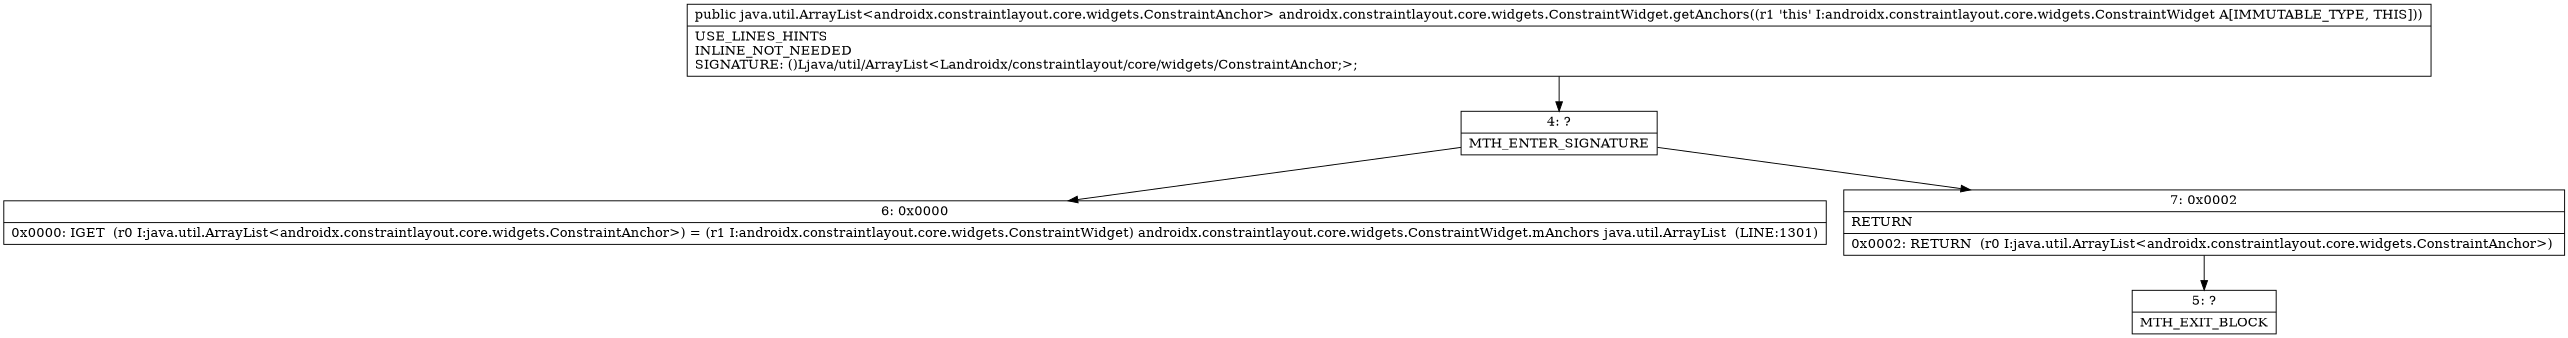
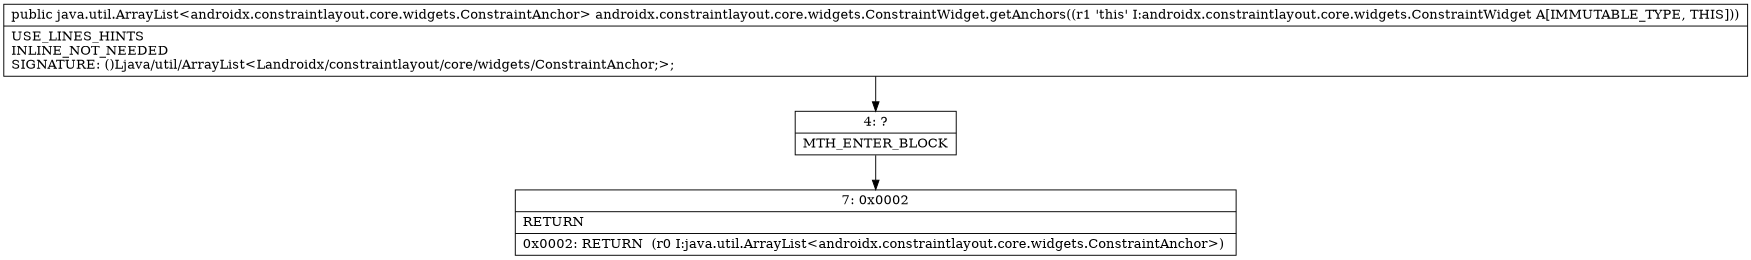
(1559, 144) -> (876, 144)
(915, 223) -> none
(2204, 312) -> none
